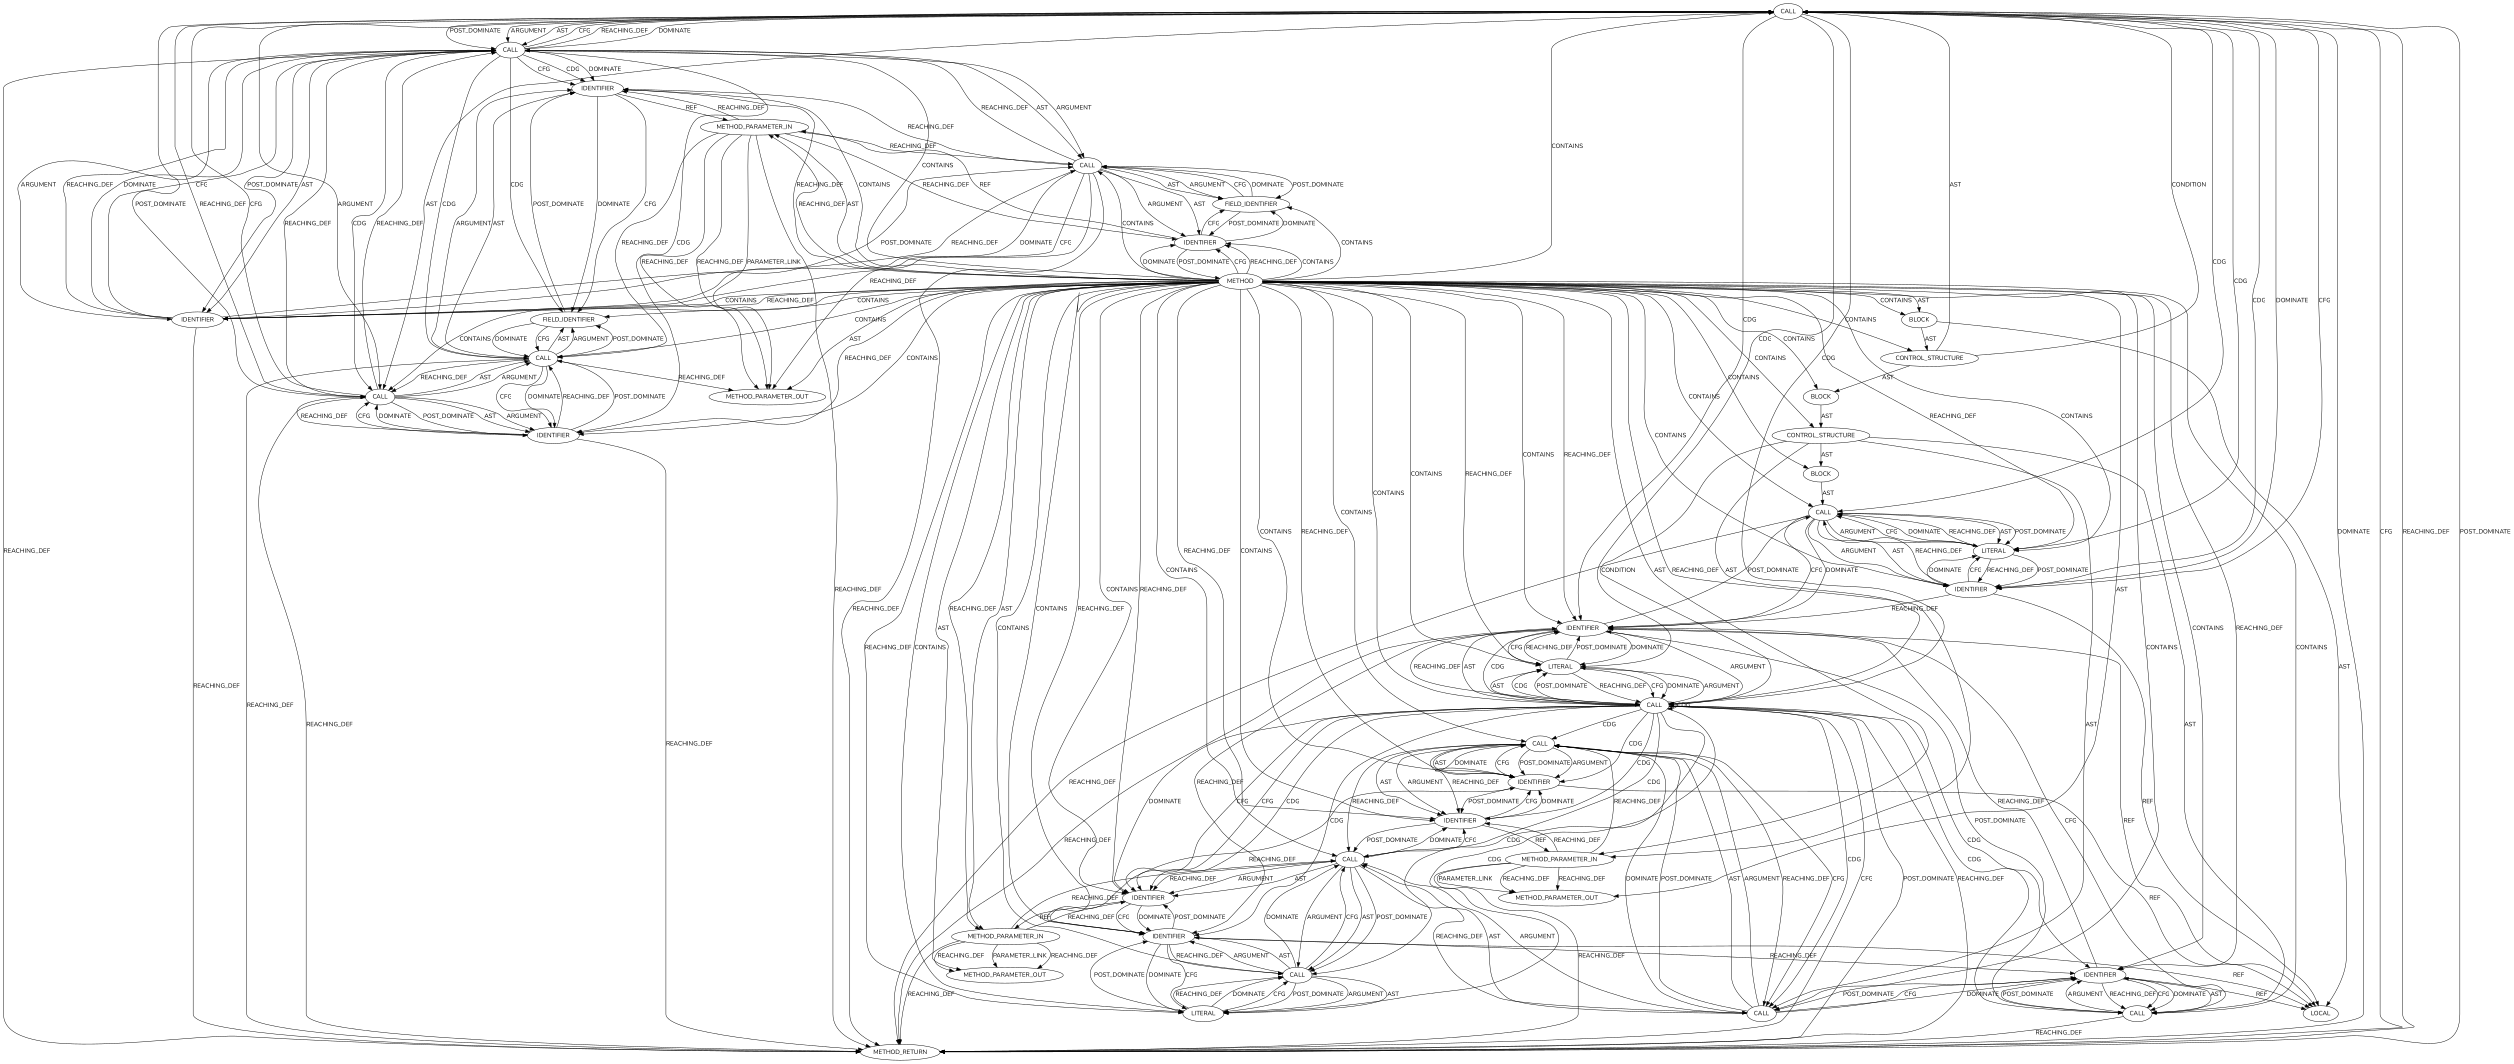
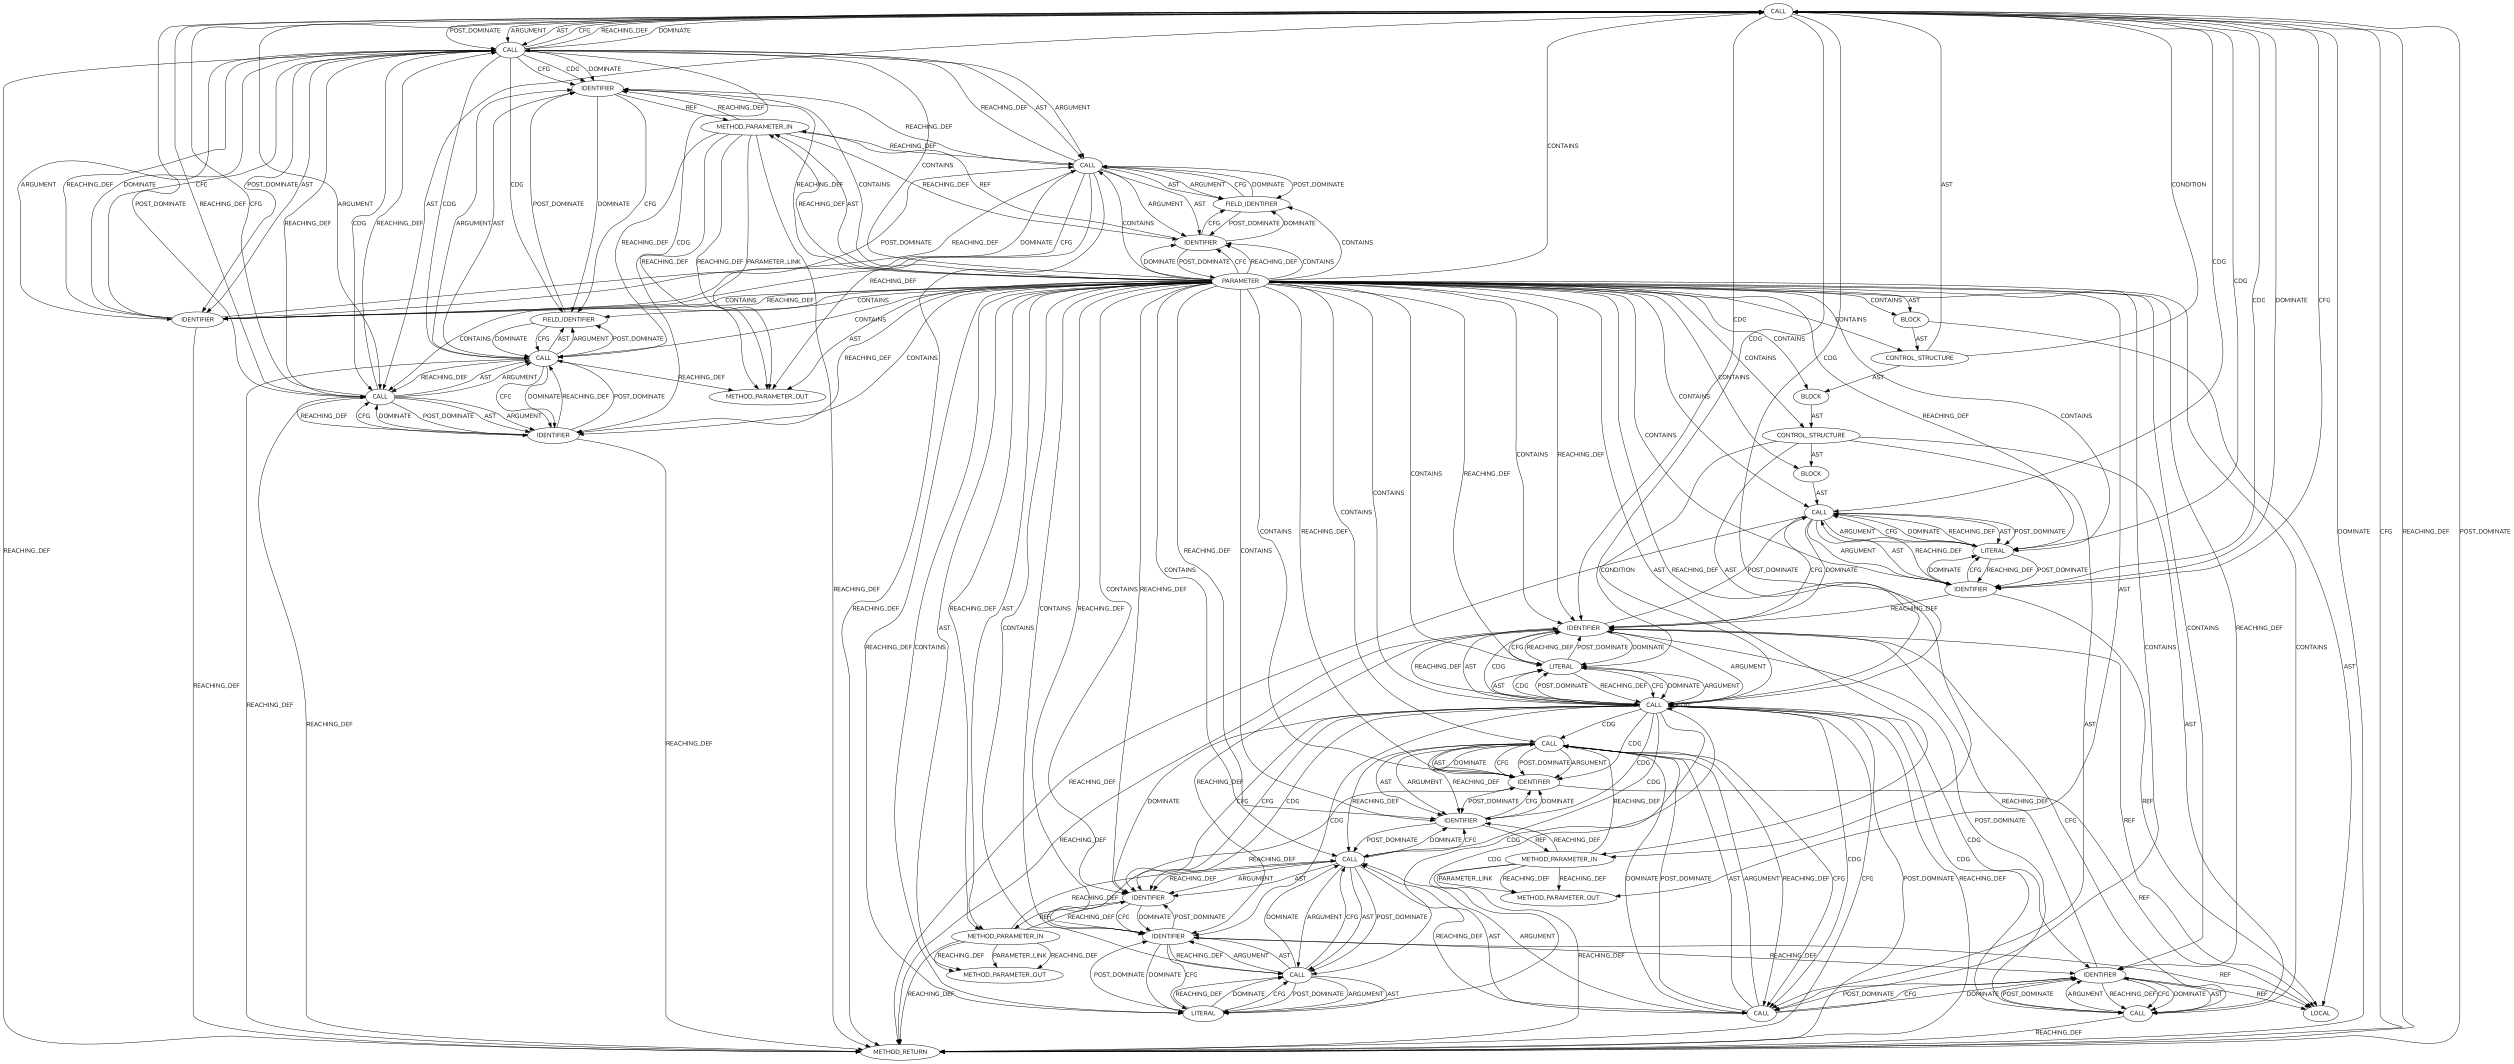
(1241, 281) -> (1241, 281)
